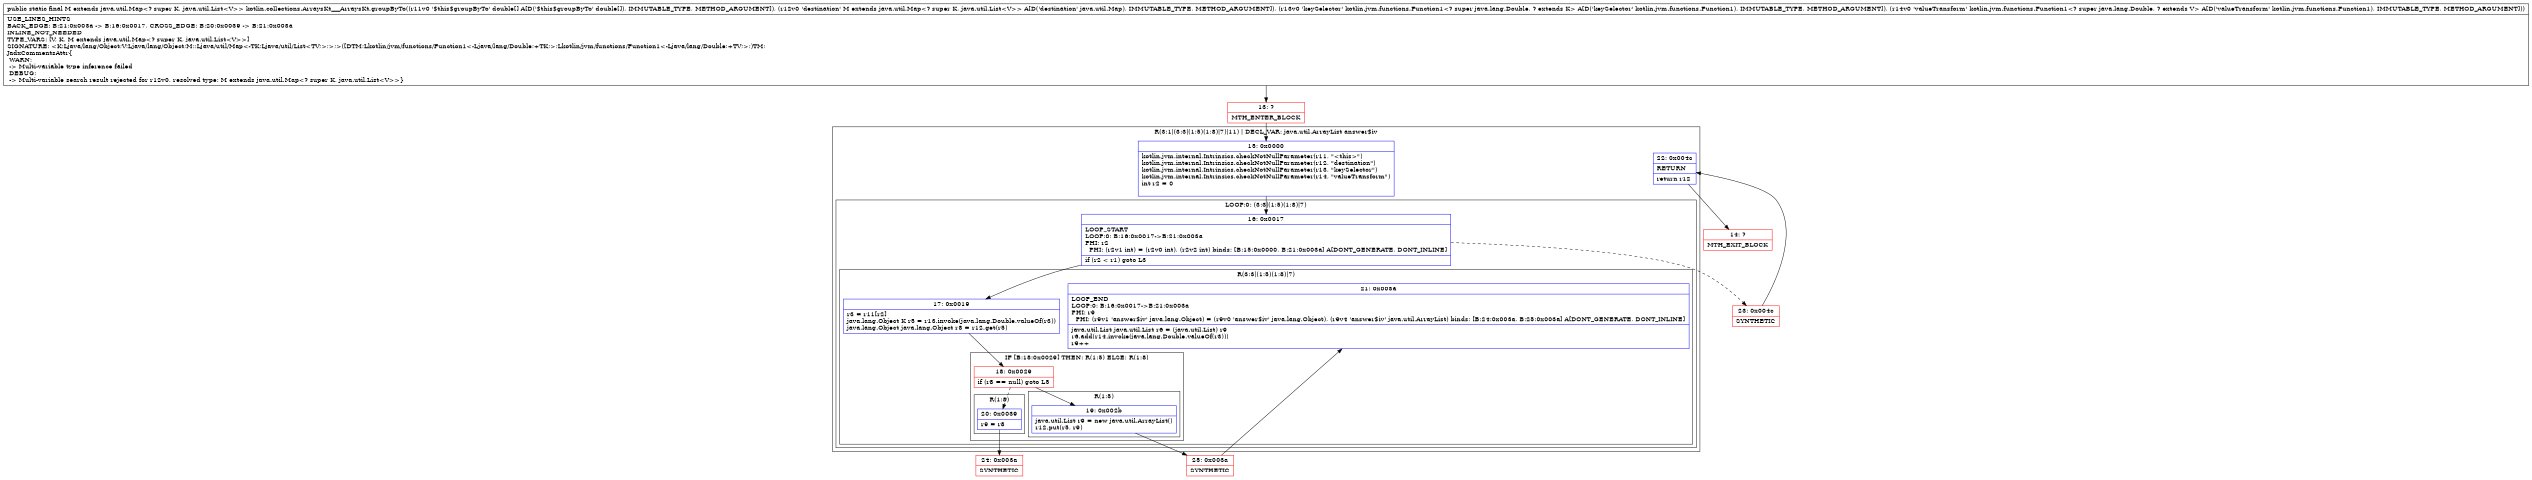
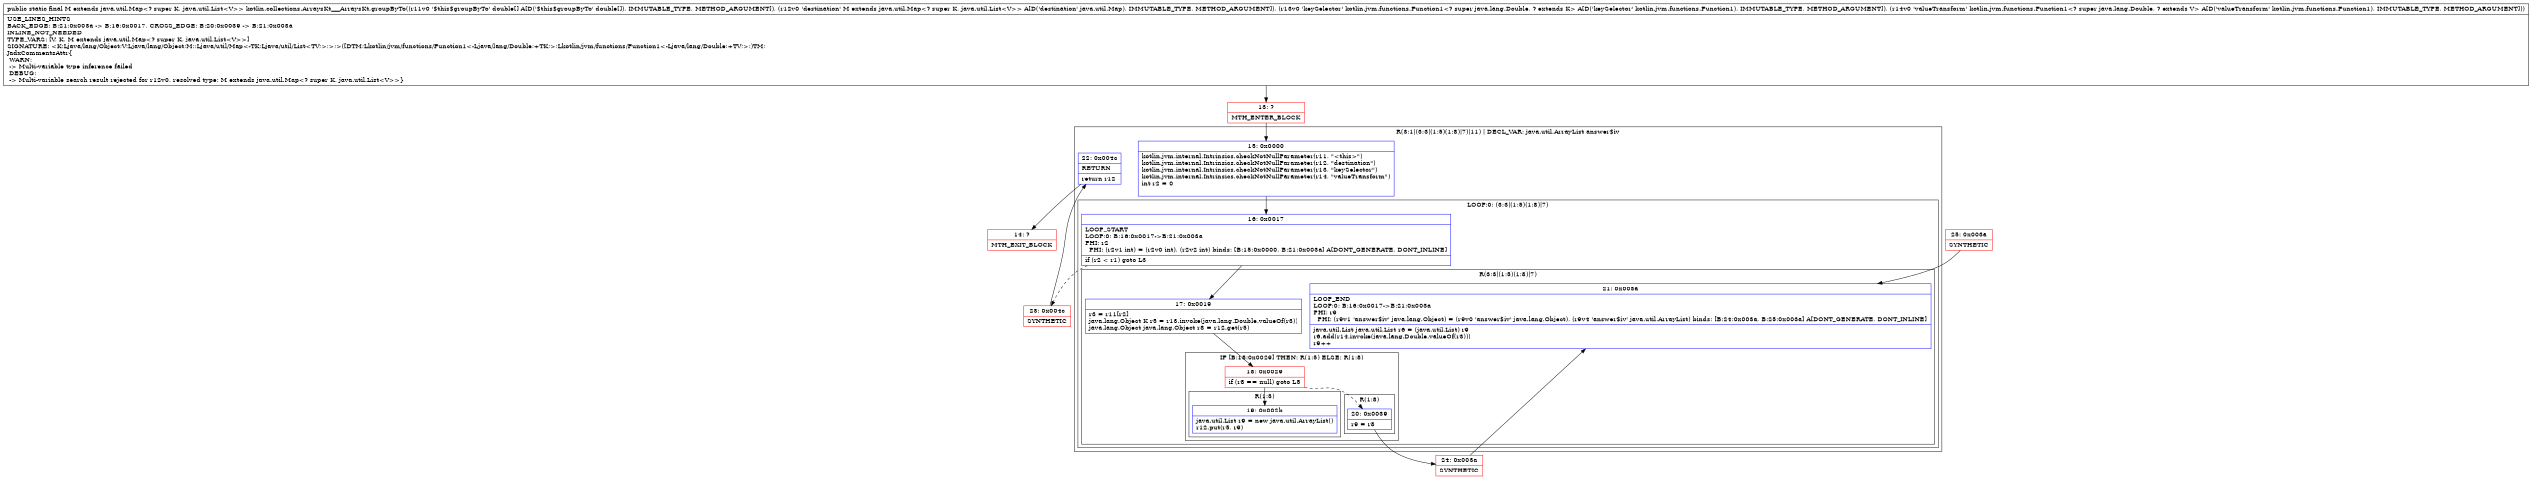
none -> (1526, 404)
(1159, 443) -> none
